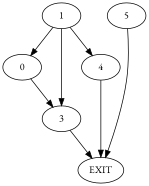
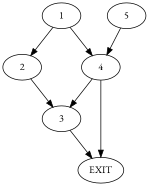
(62, 64) -> (83, 90)
(22, 67) -> (22, 67)
(125, 91) -> (115, 38)
